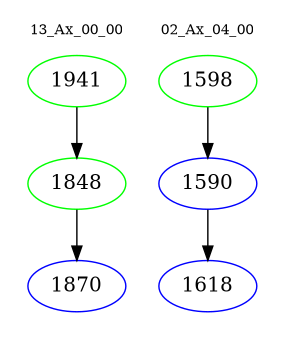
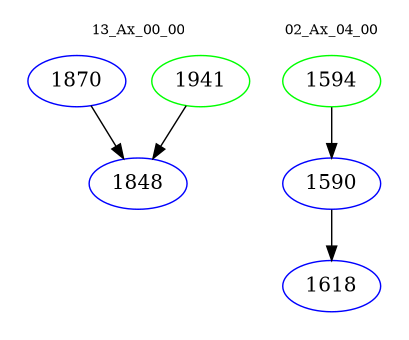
(208, 81) -> (332, 81)
(77, 184) -> (138, 184)
(77, 228) -> (104, 126)
